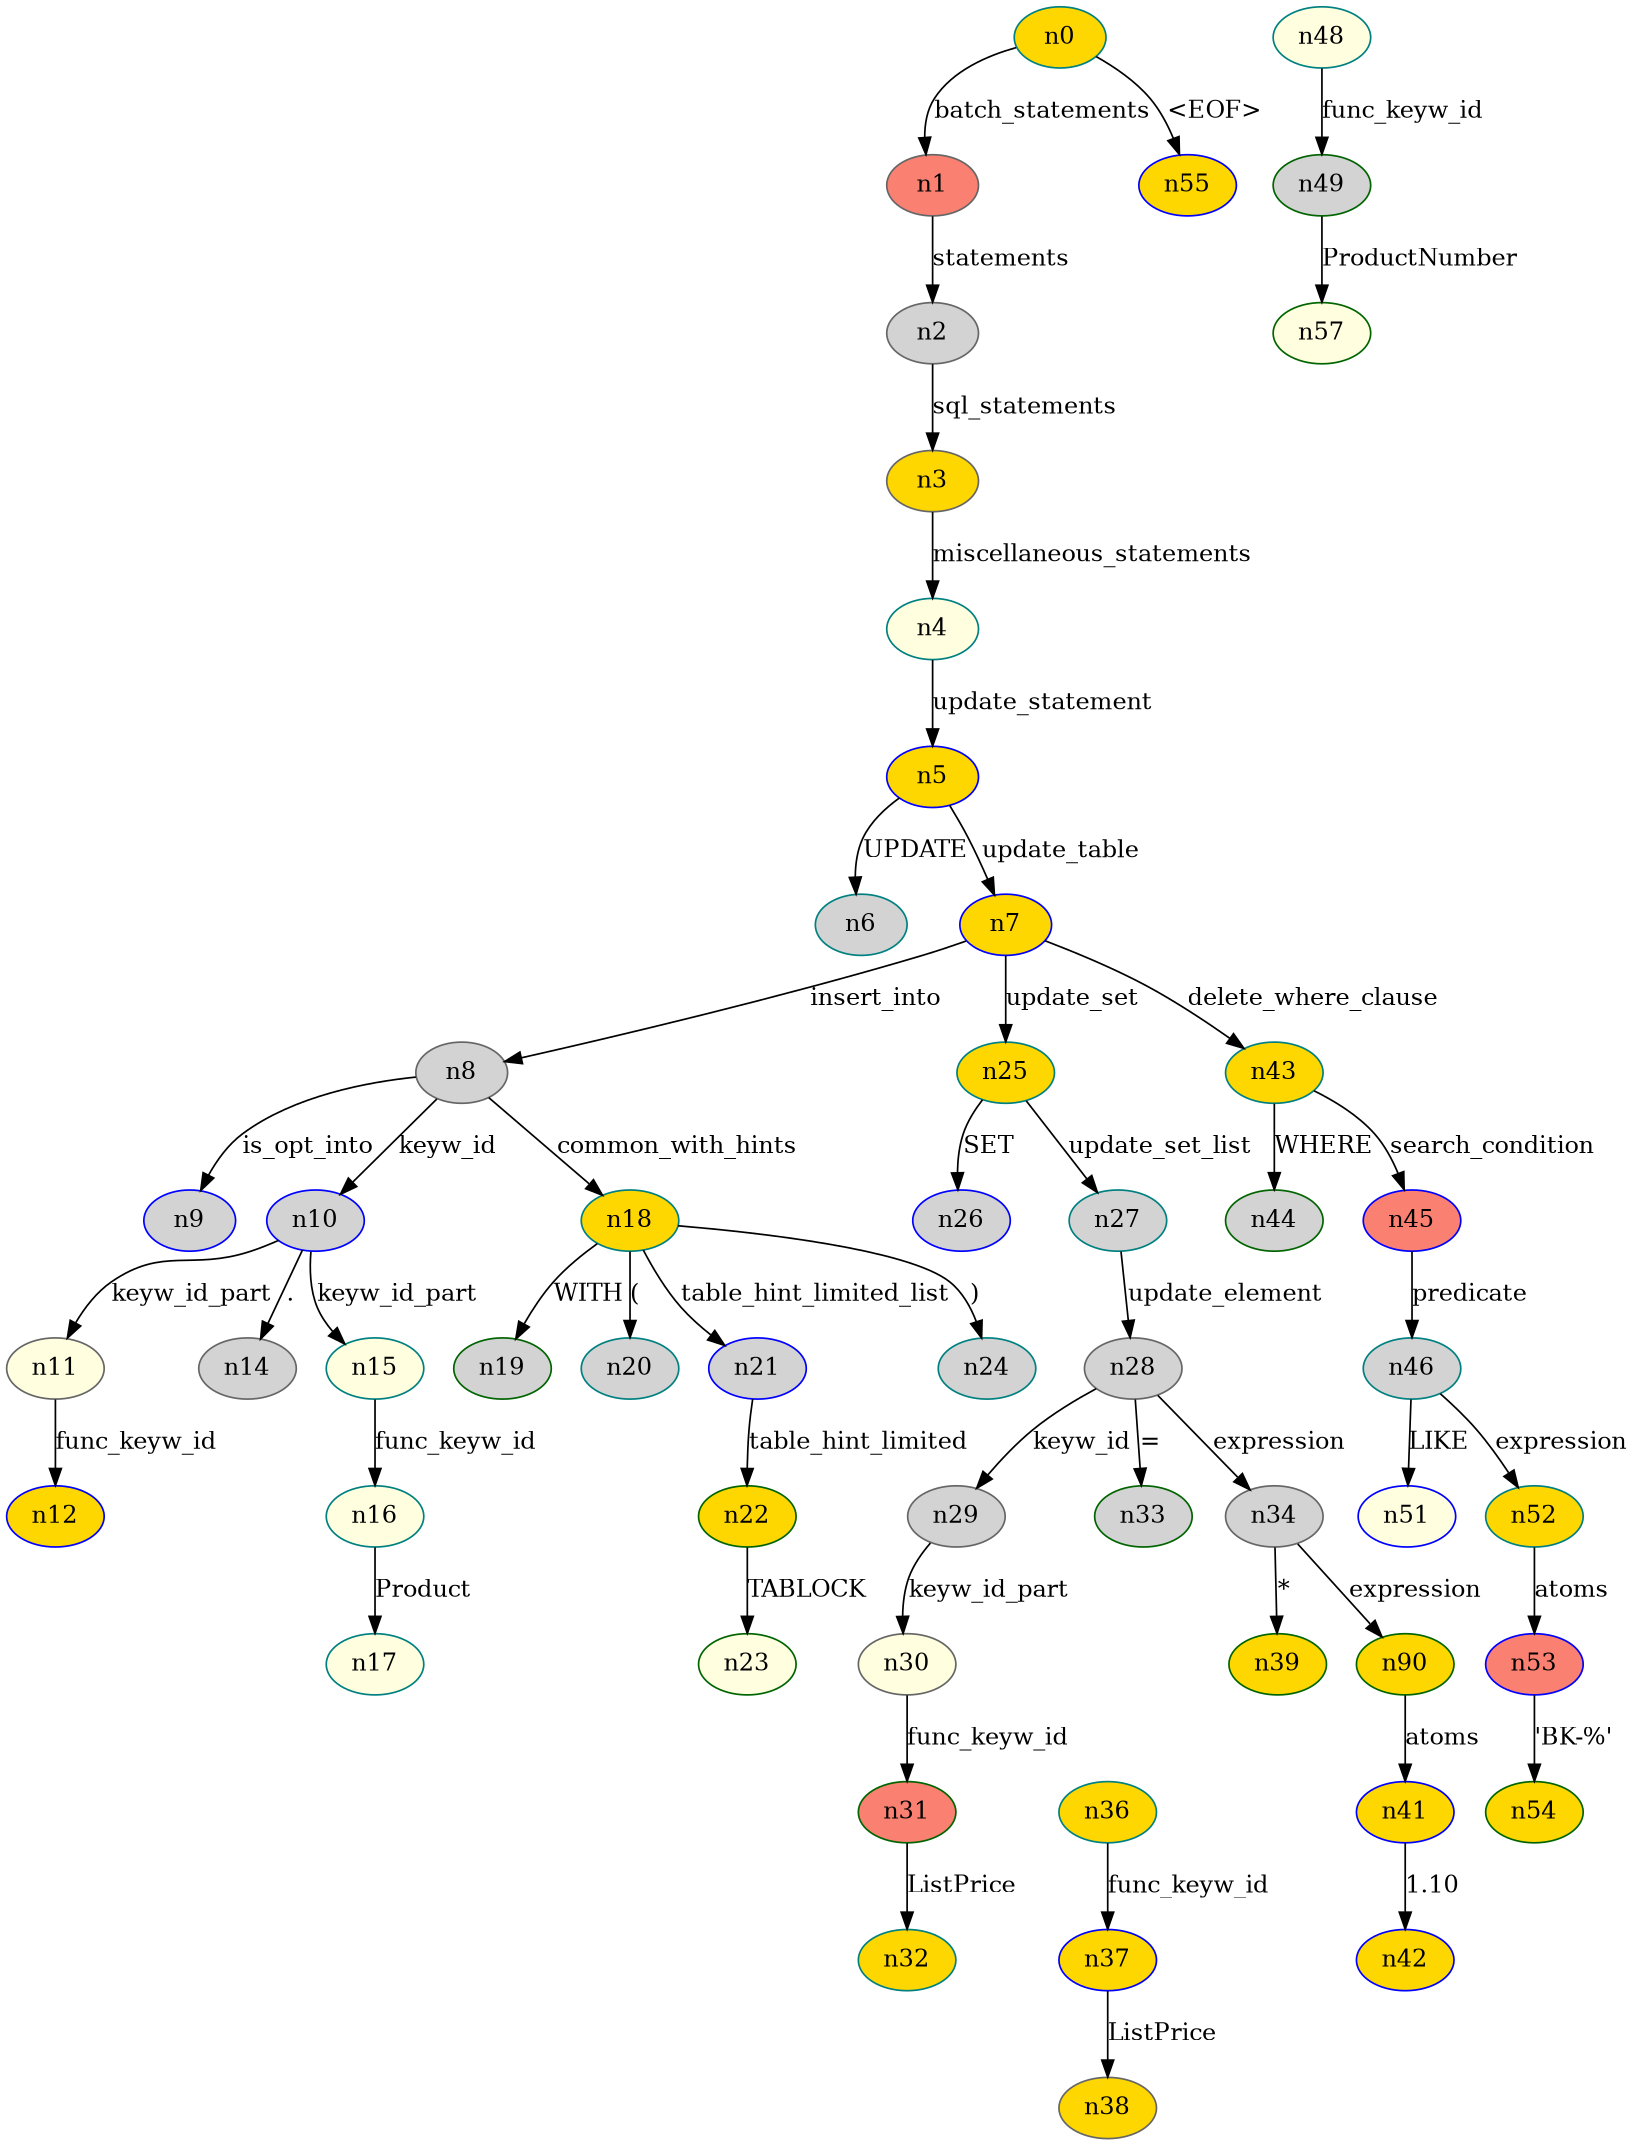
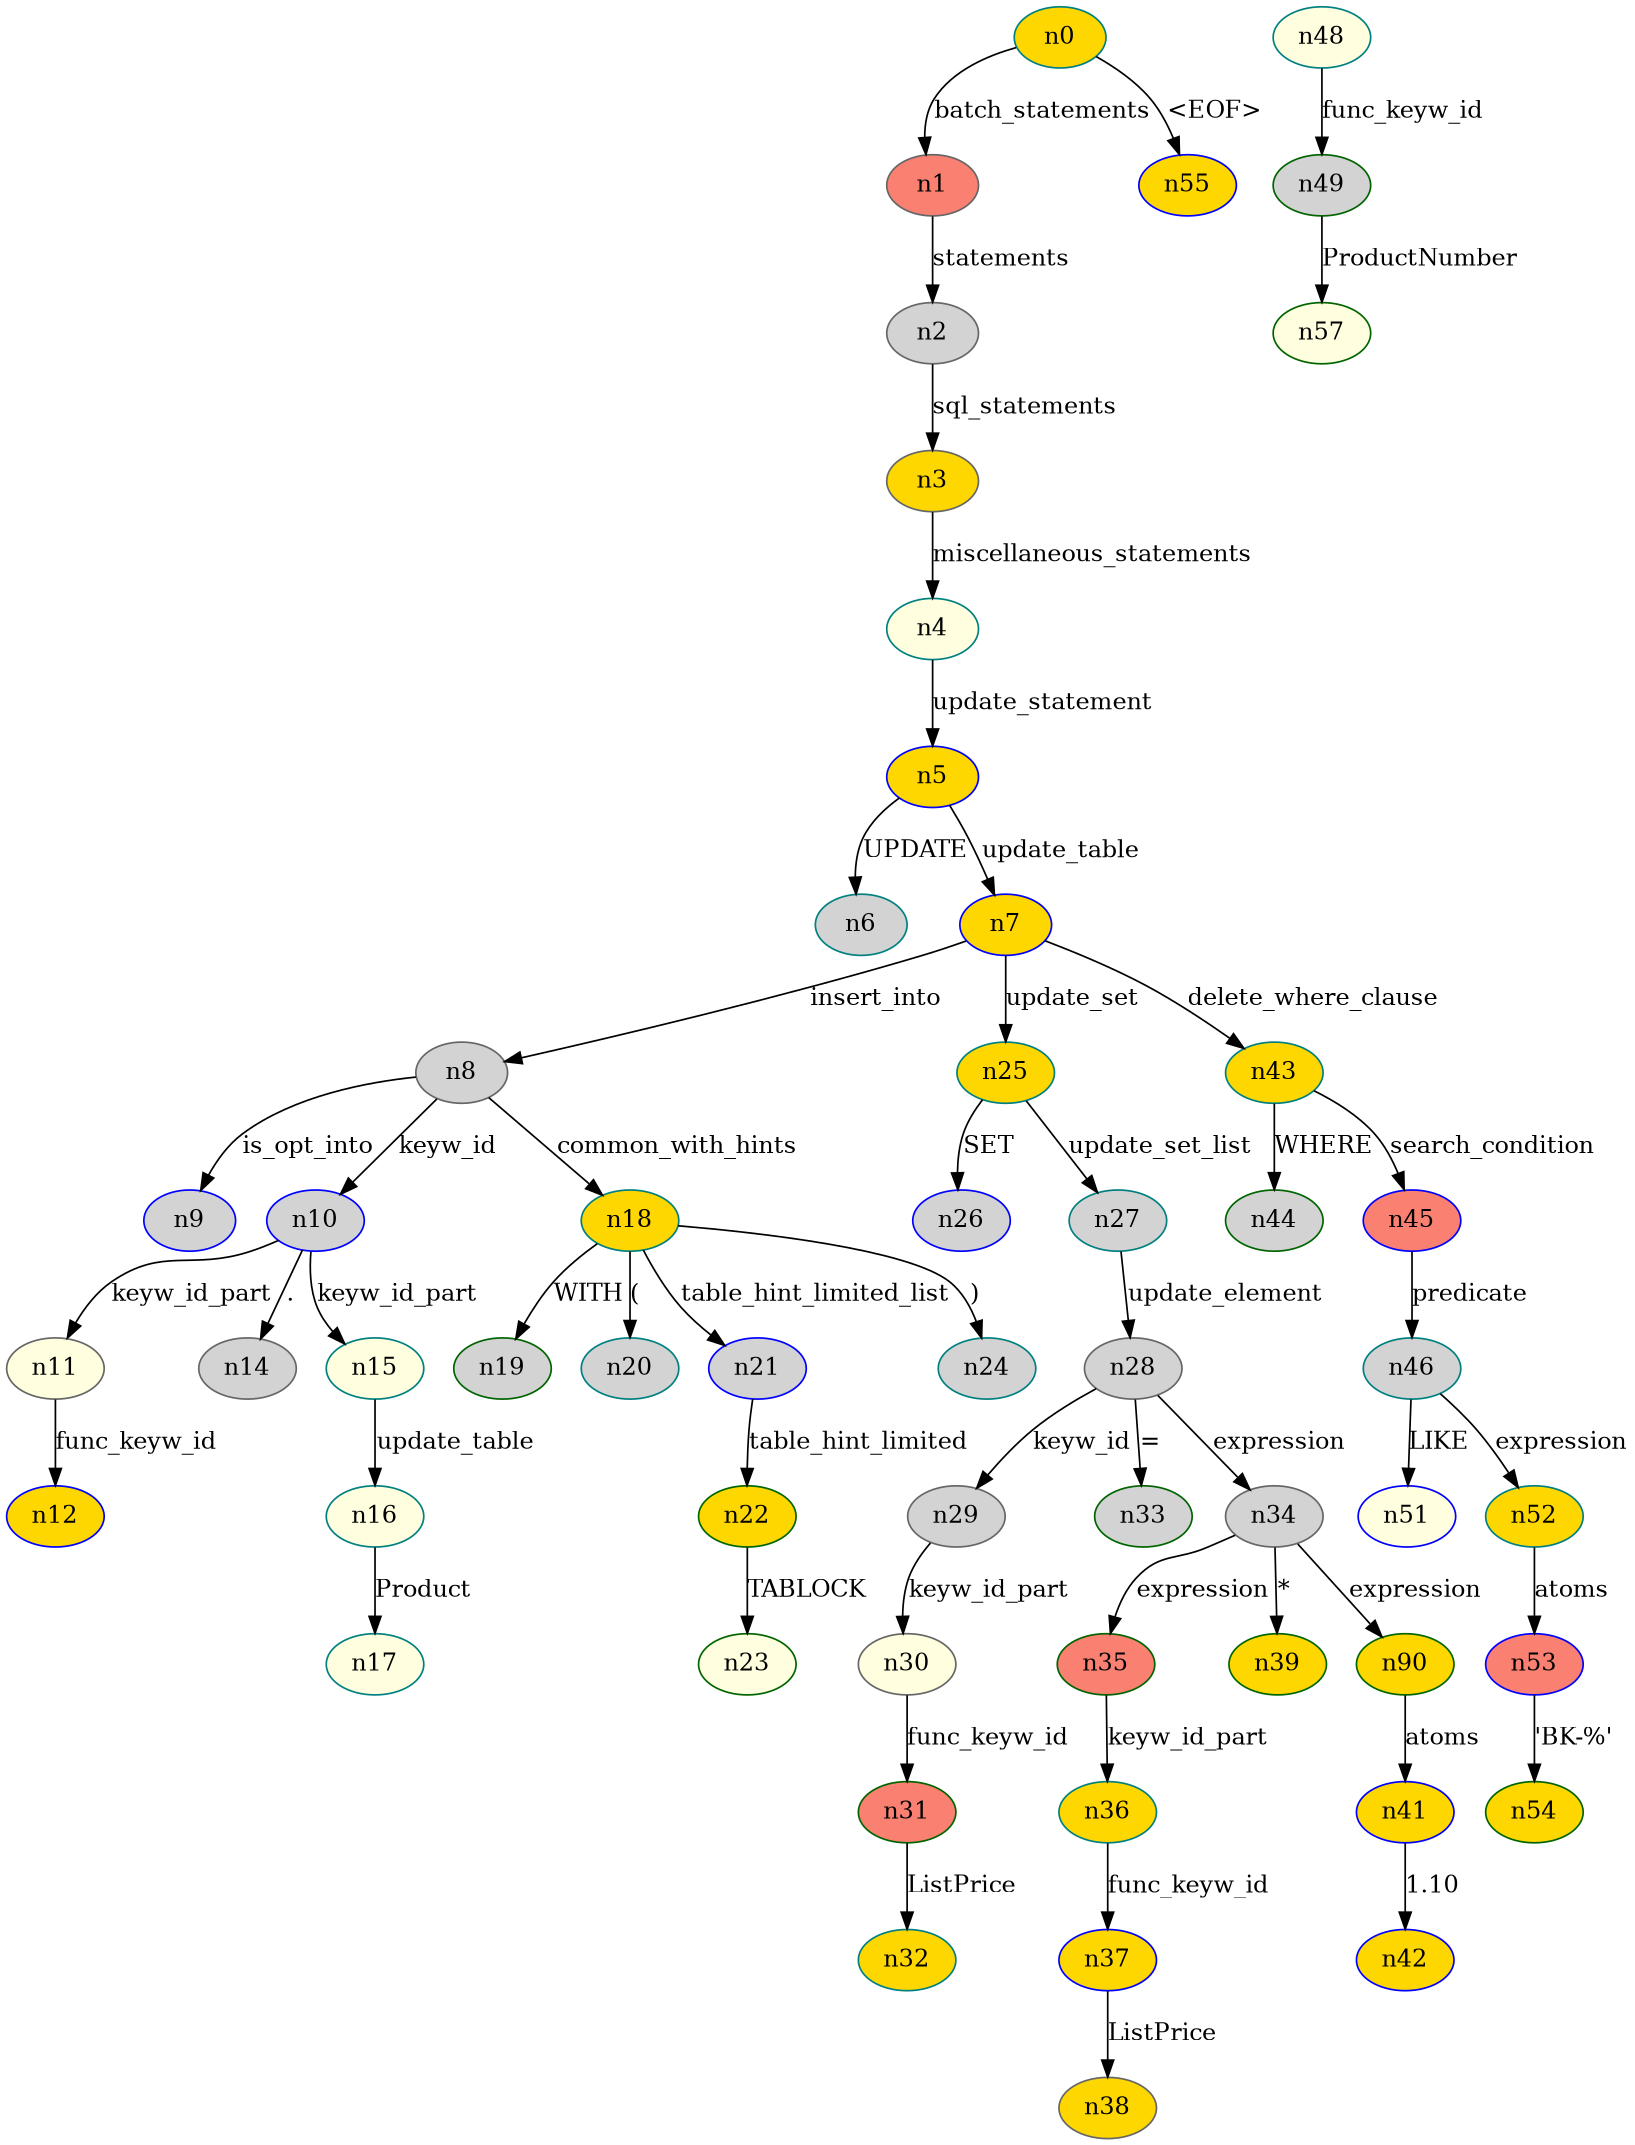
(456, 1442) -> (456, 1442)
none -> (1106, 1664)
